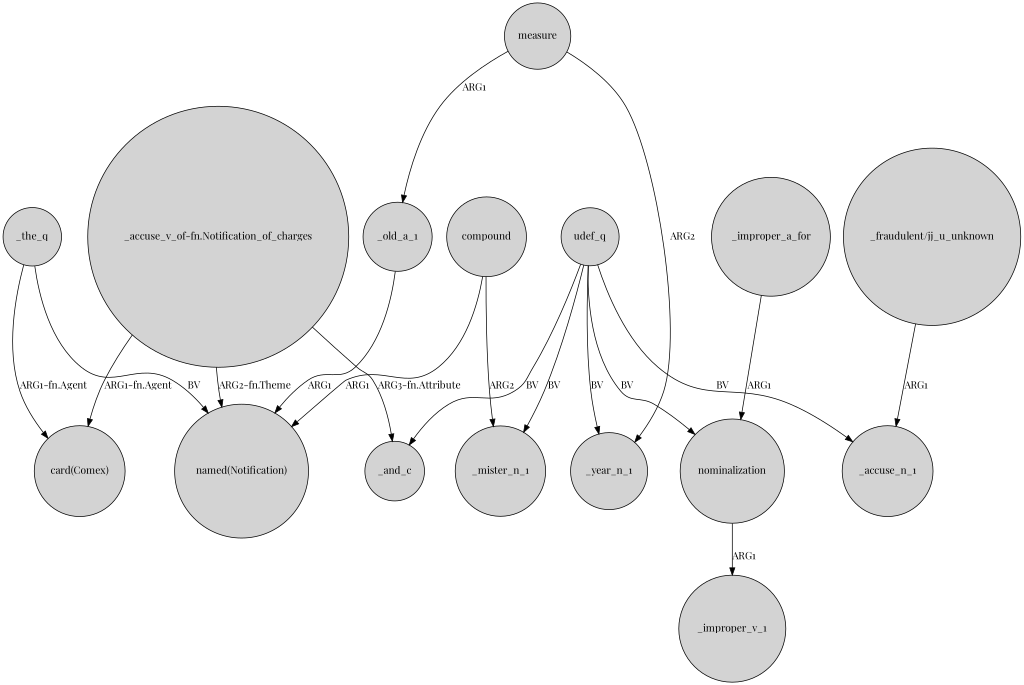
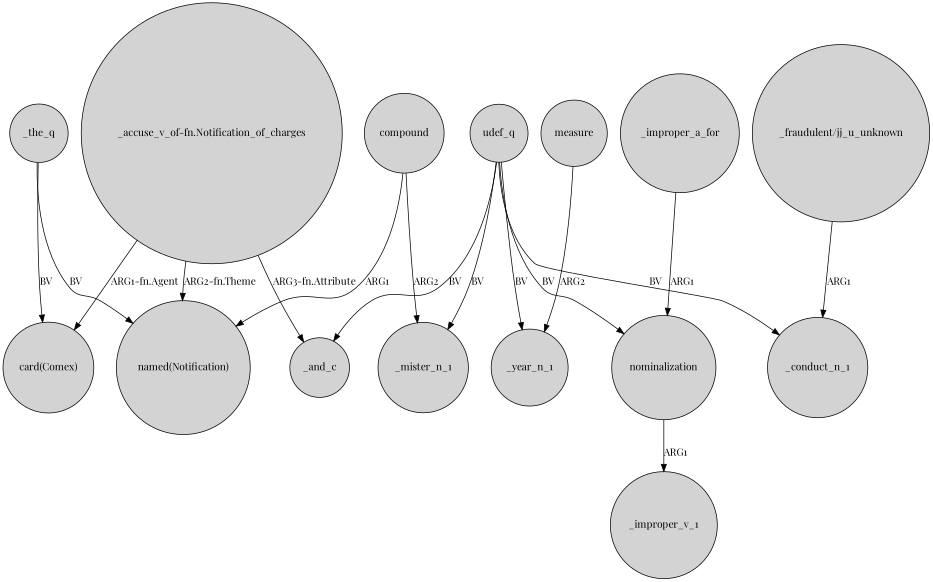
(398, 237) -> none
(54, 386) -> (46, 282)
(888, 471) -> (818, 368)
